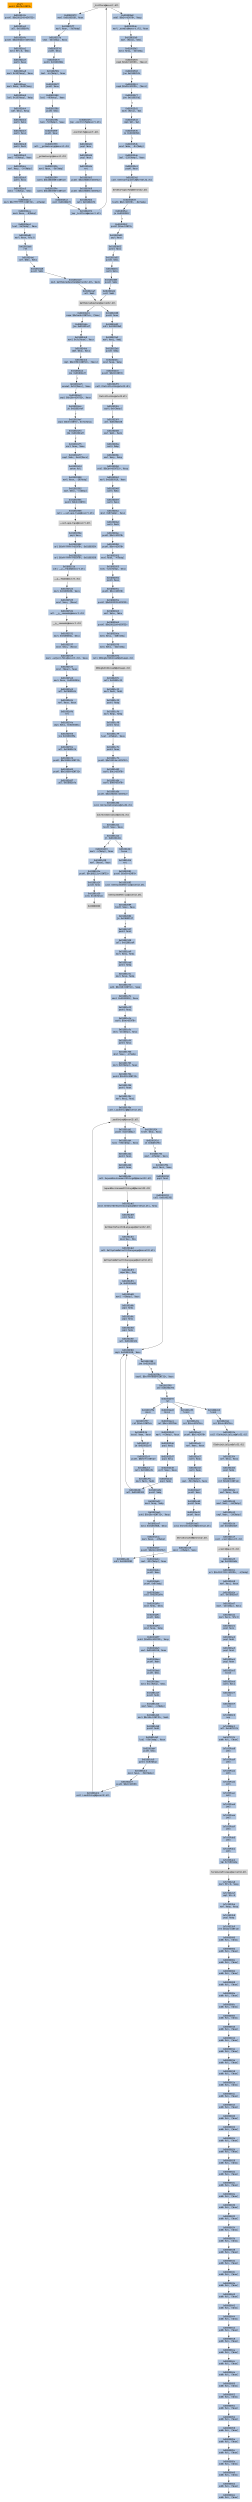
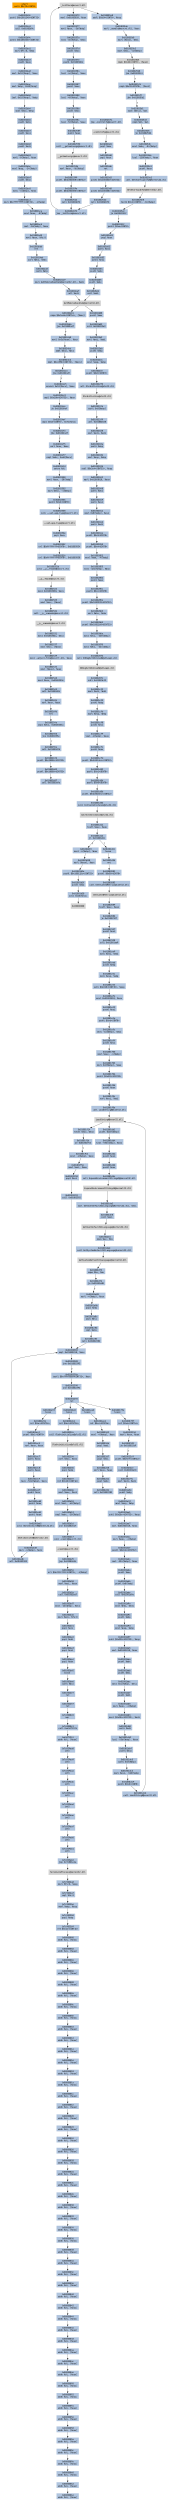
(126, 1423) -> none
